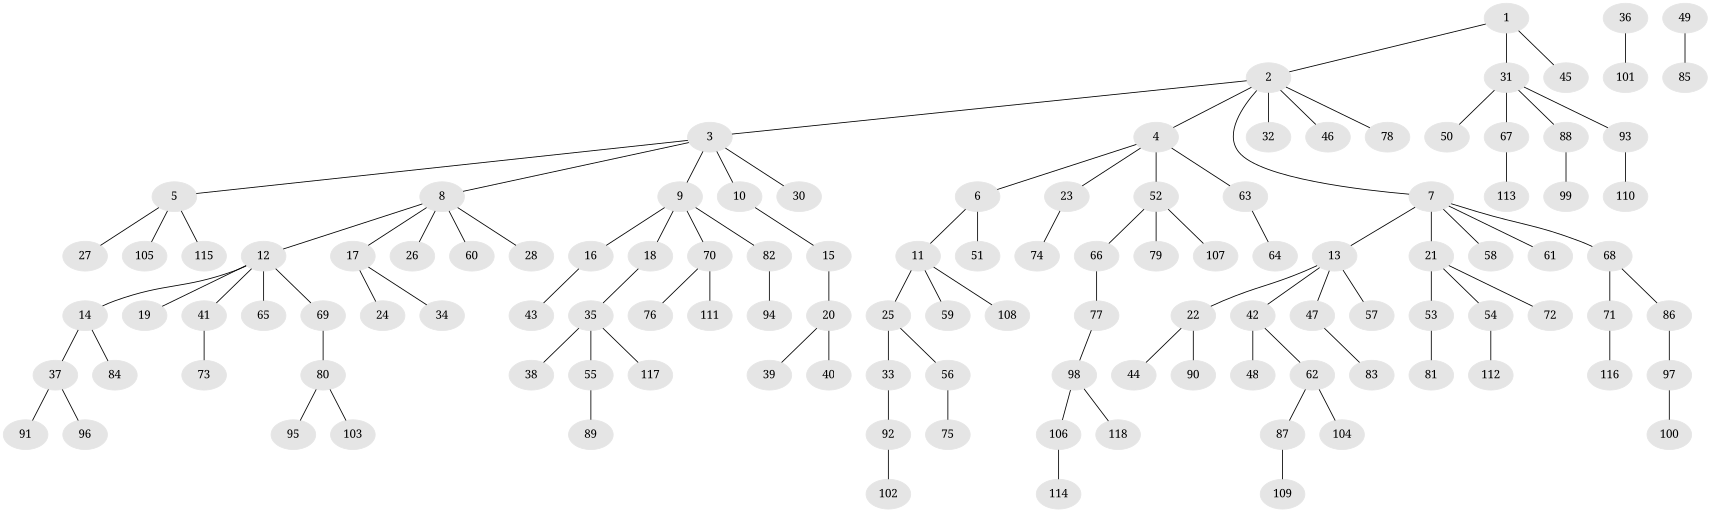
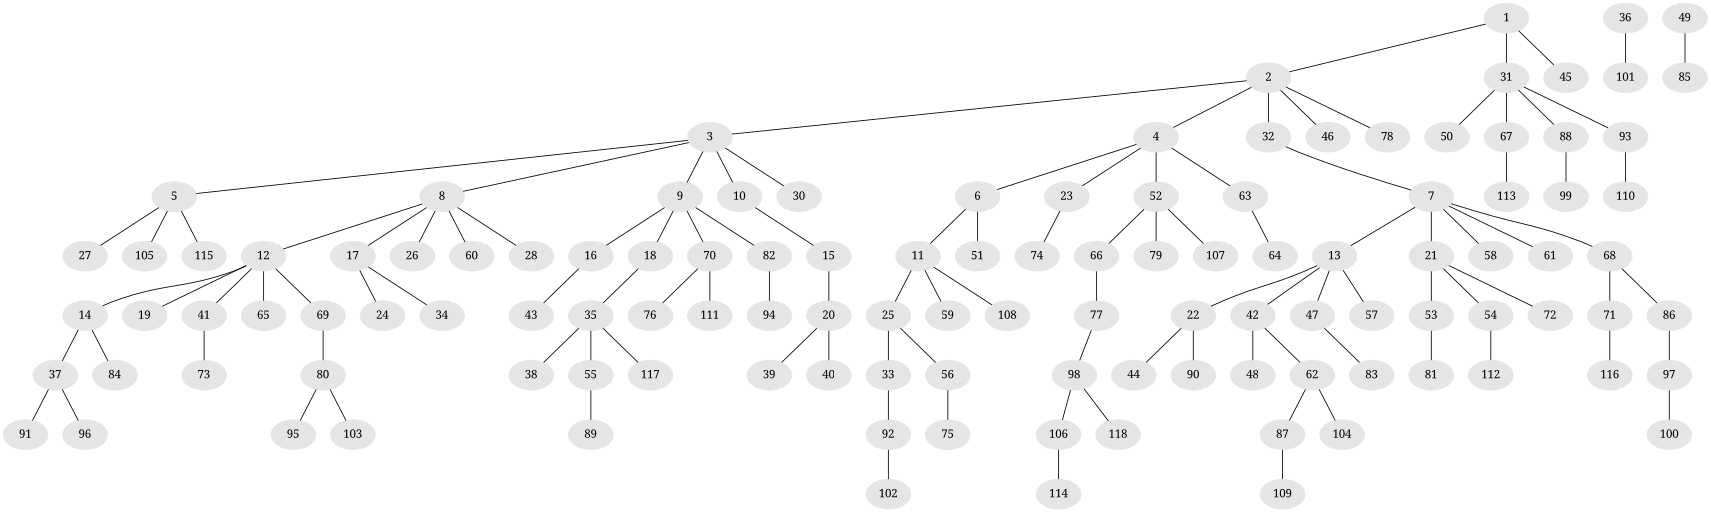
(1287, 175) -> (1348, 170)
